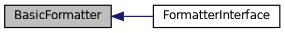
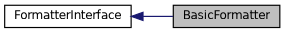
(138, 16) -> (158, 16)
